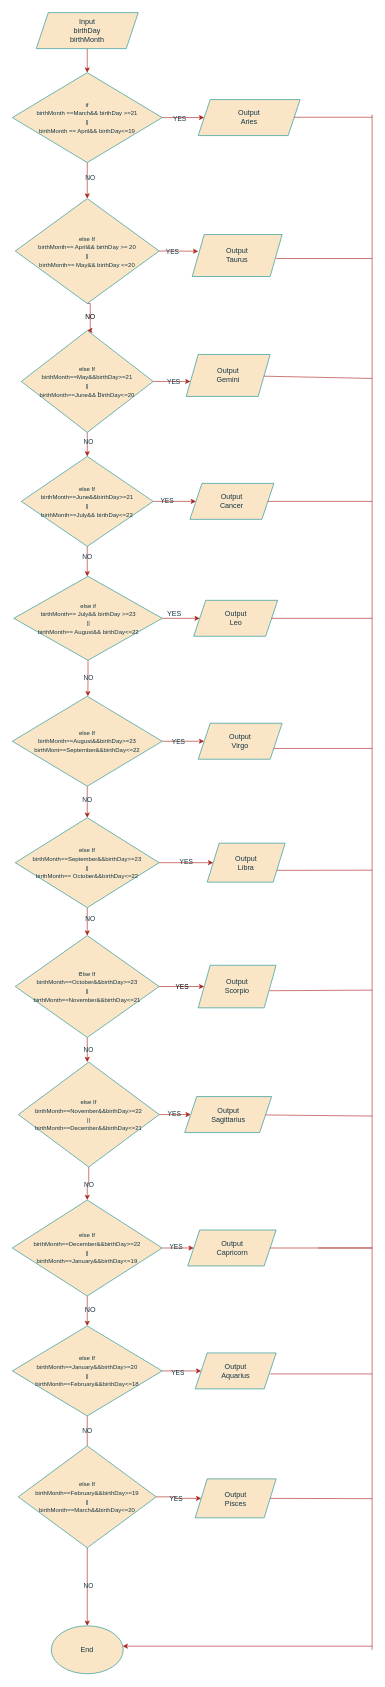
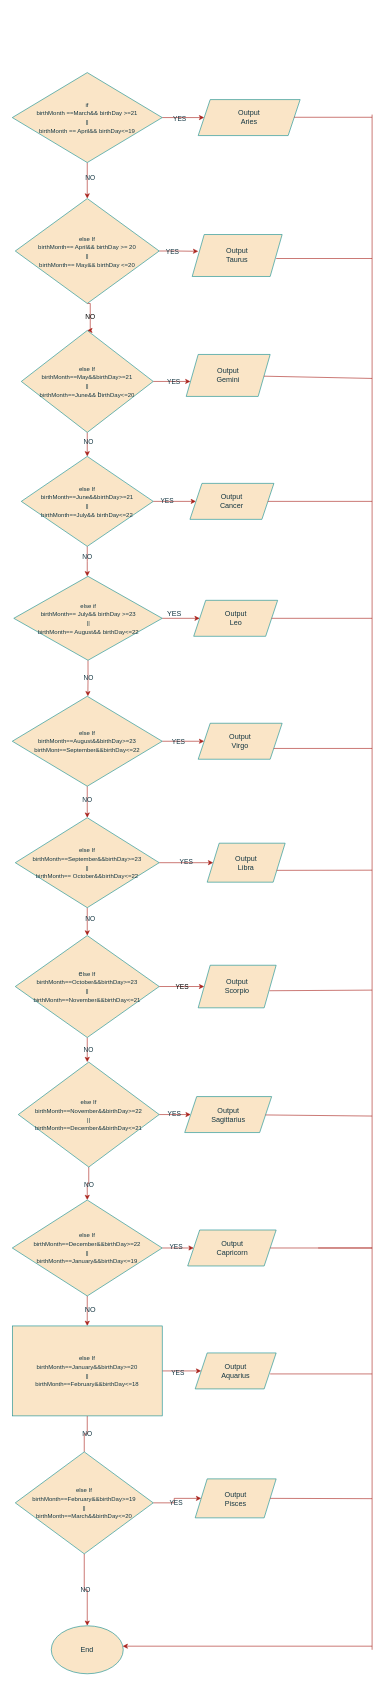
(87, 30) -> none
(87, 49) -> none
(87, 1371) -> (87, 1371)
(87, 1497) -> (84, 1503)
